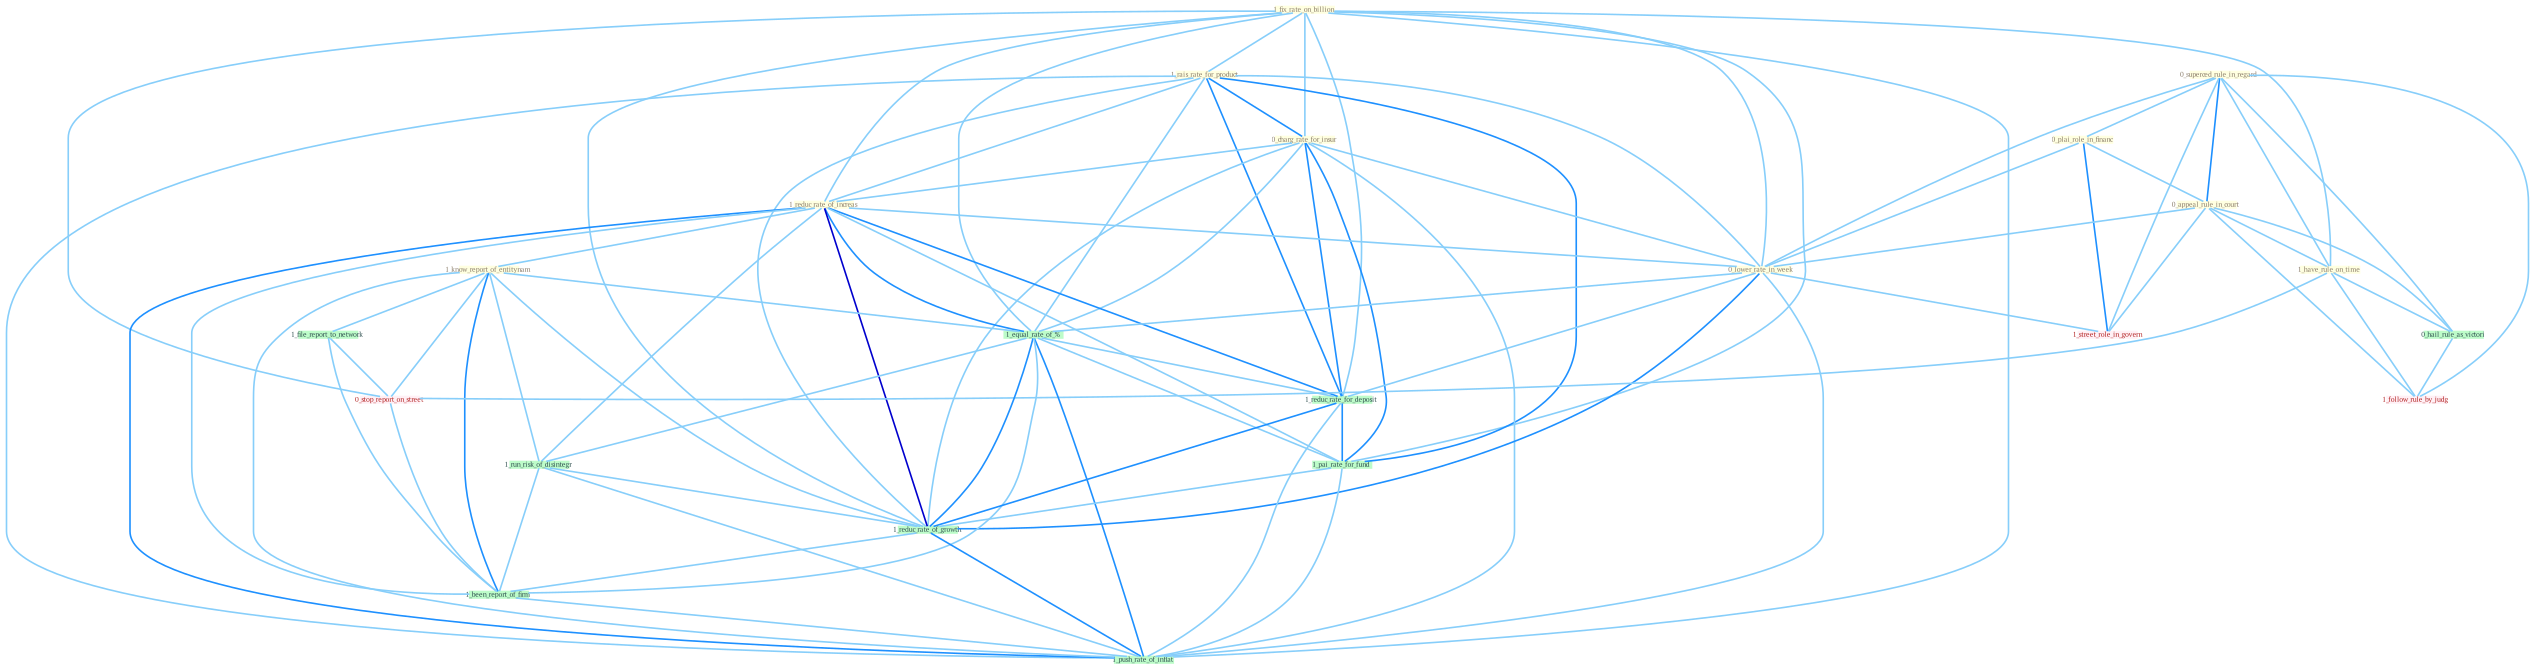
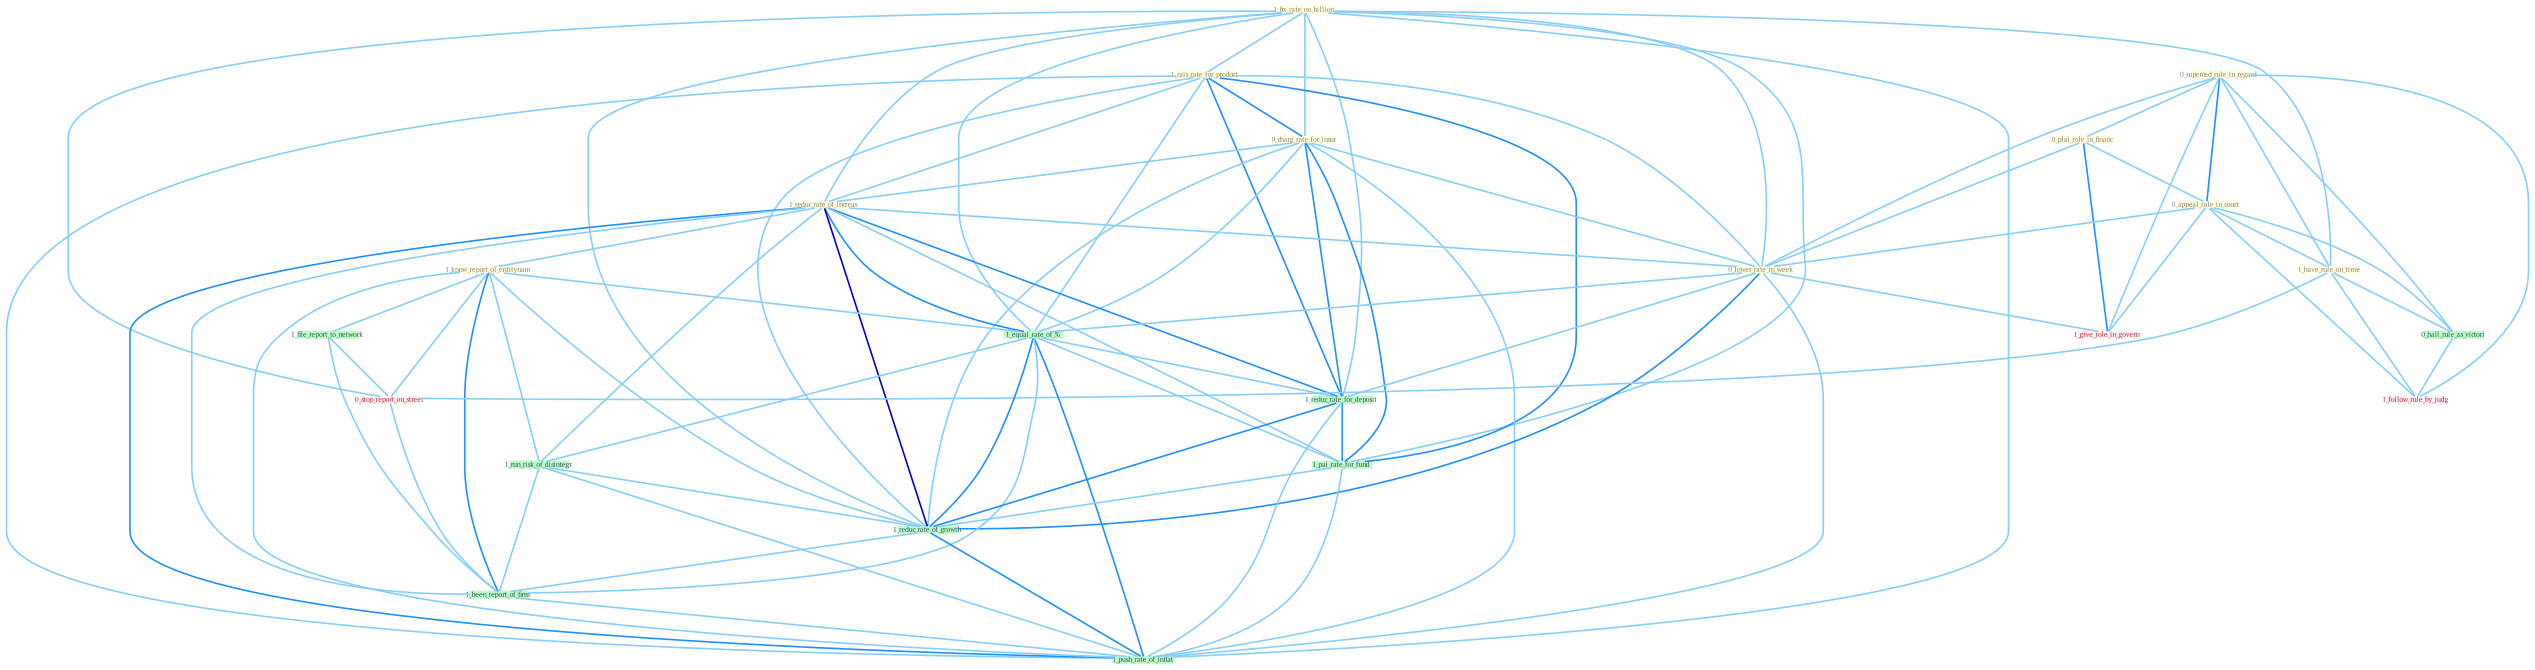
(2108, 335) -> (2108, 335)
